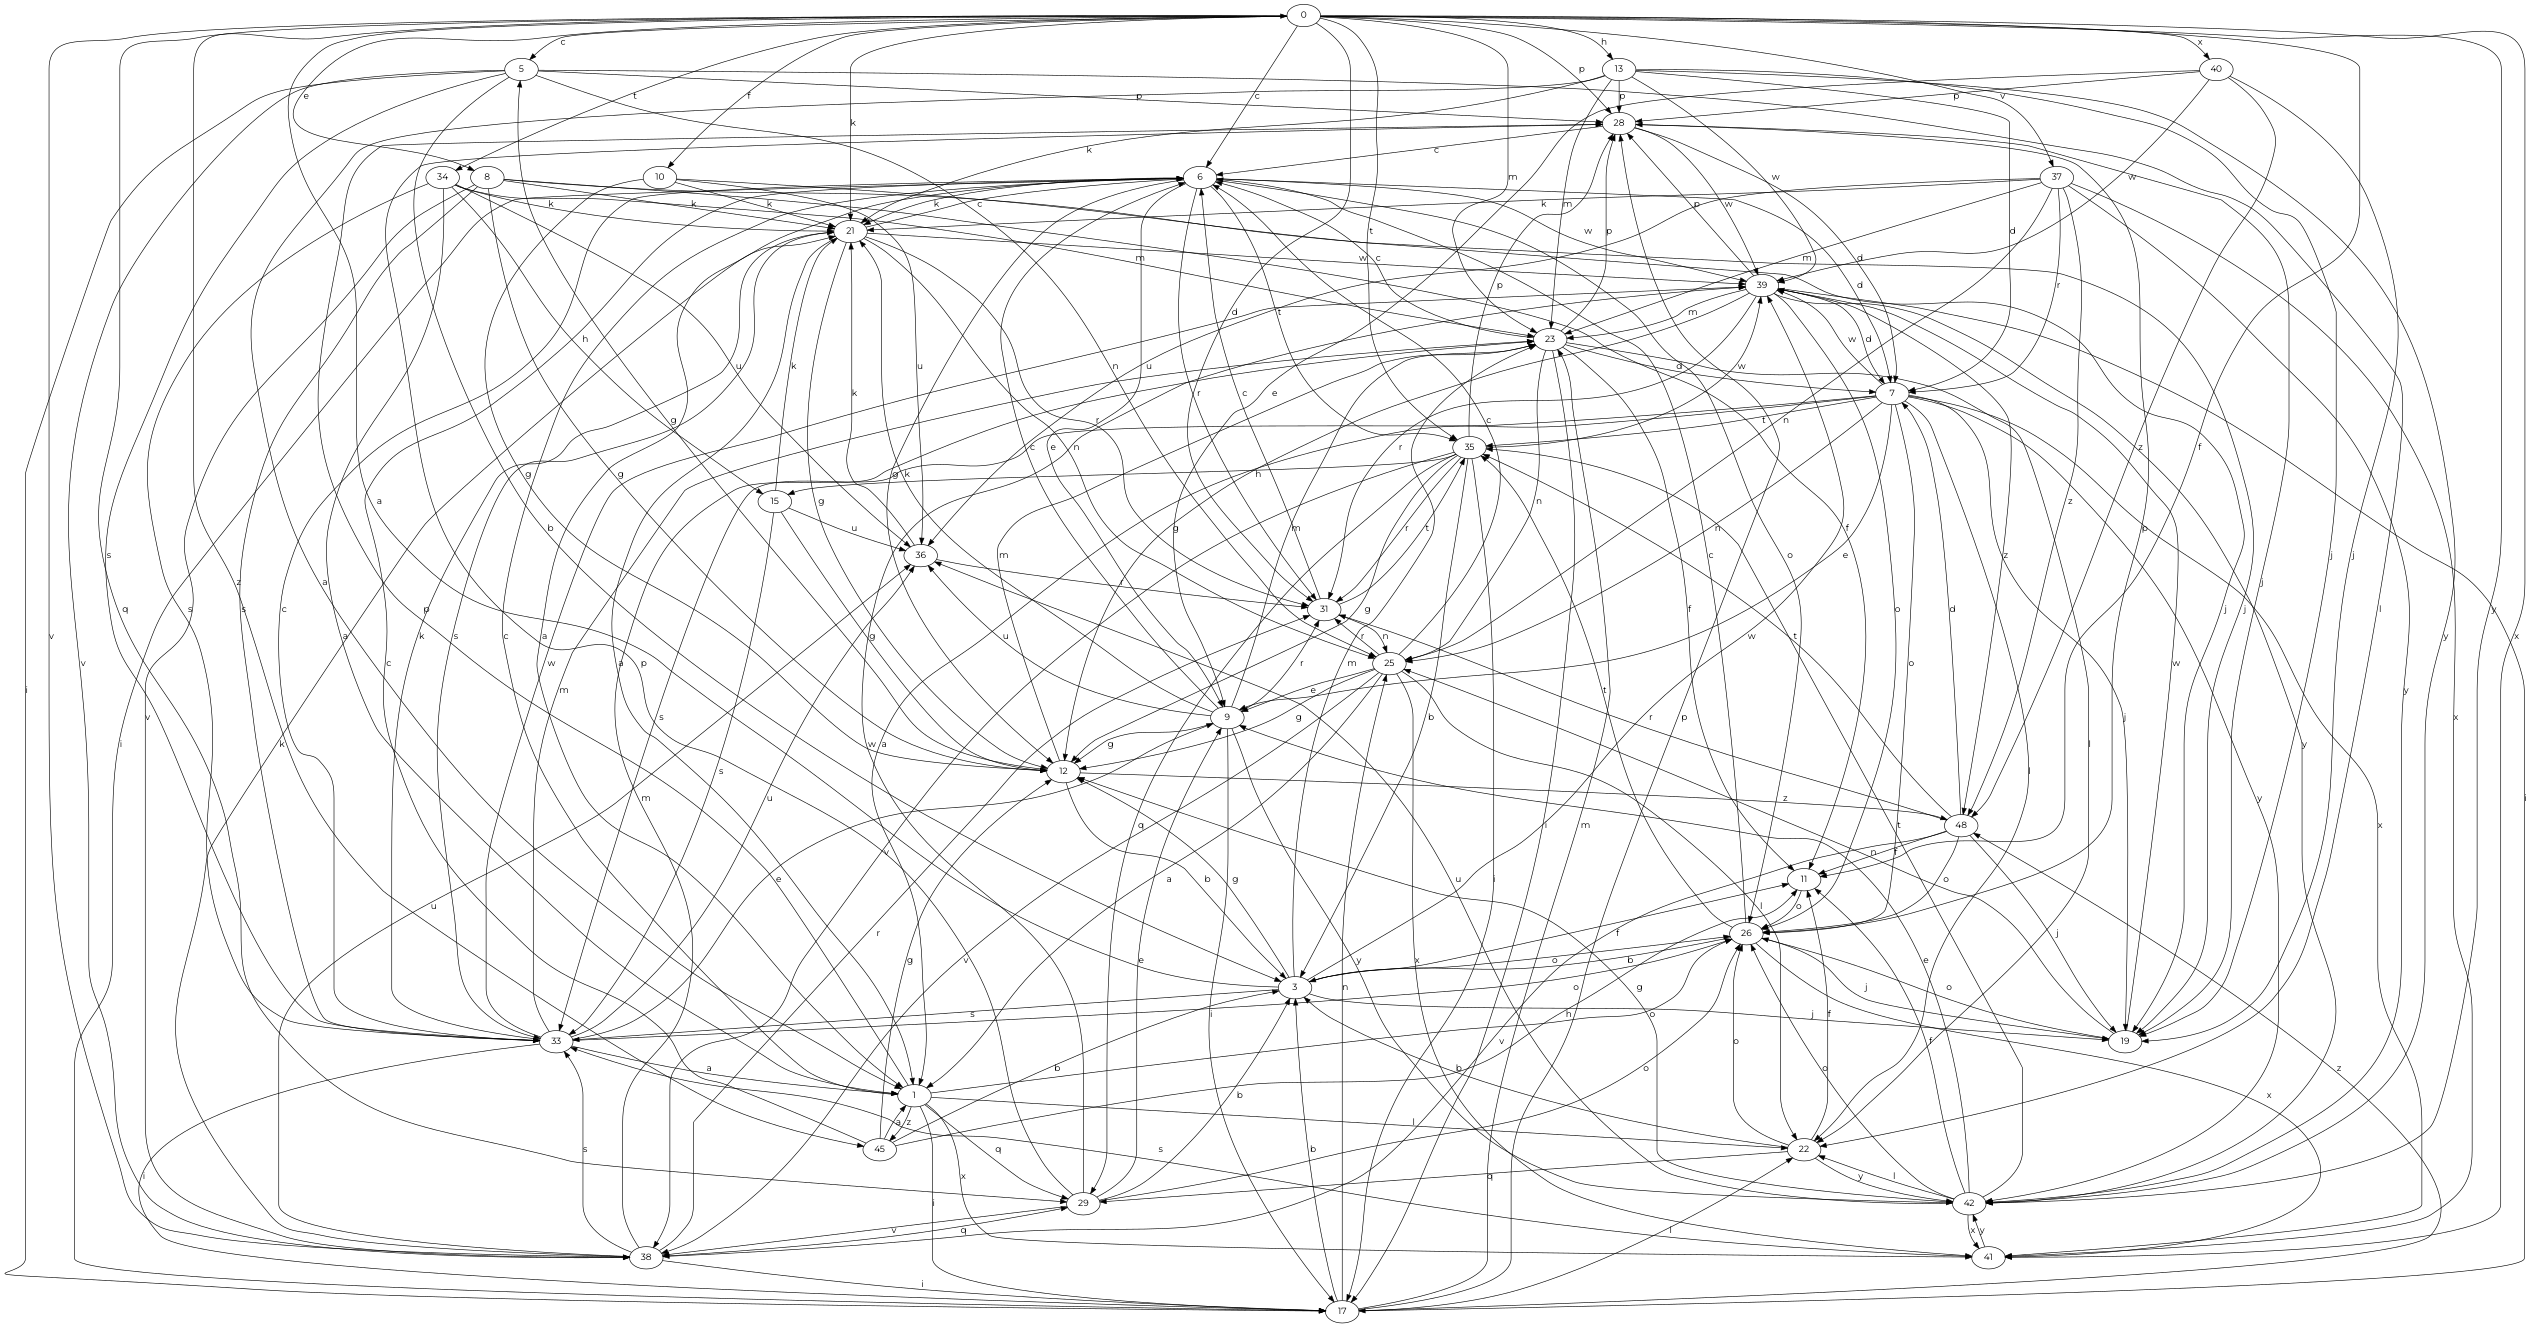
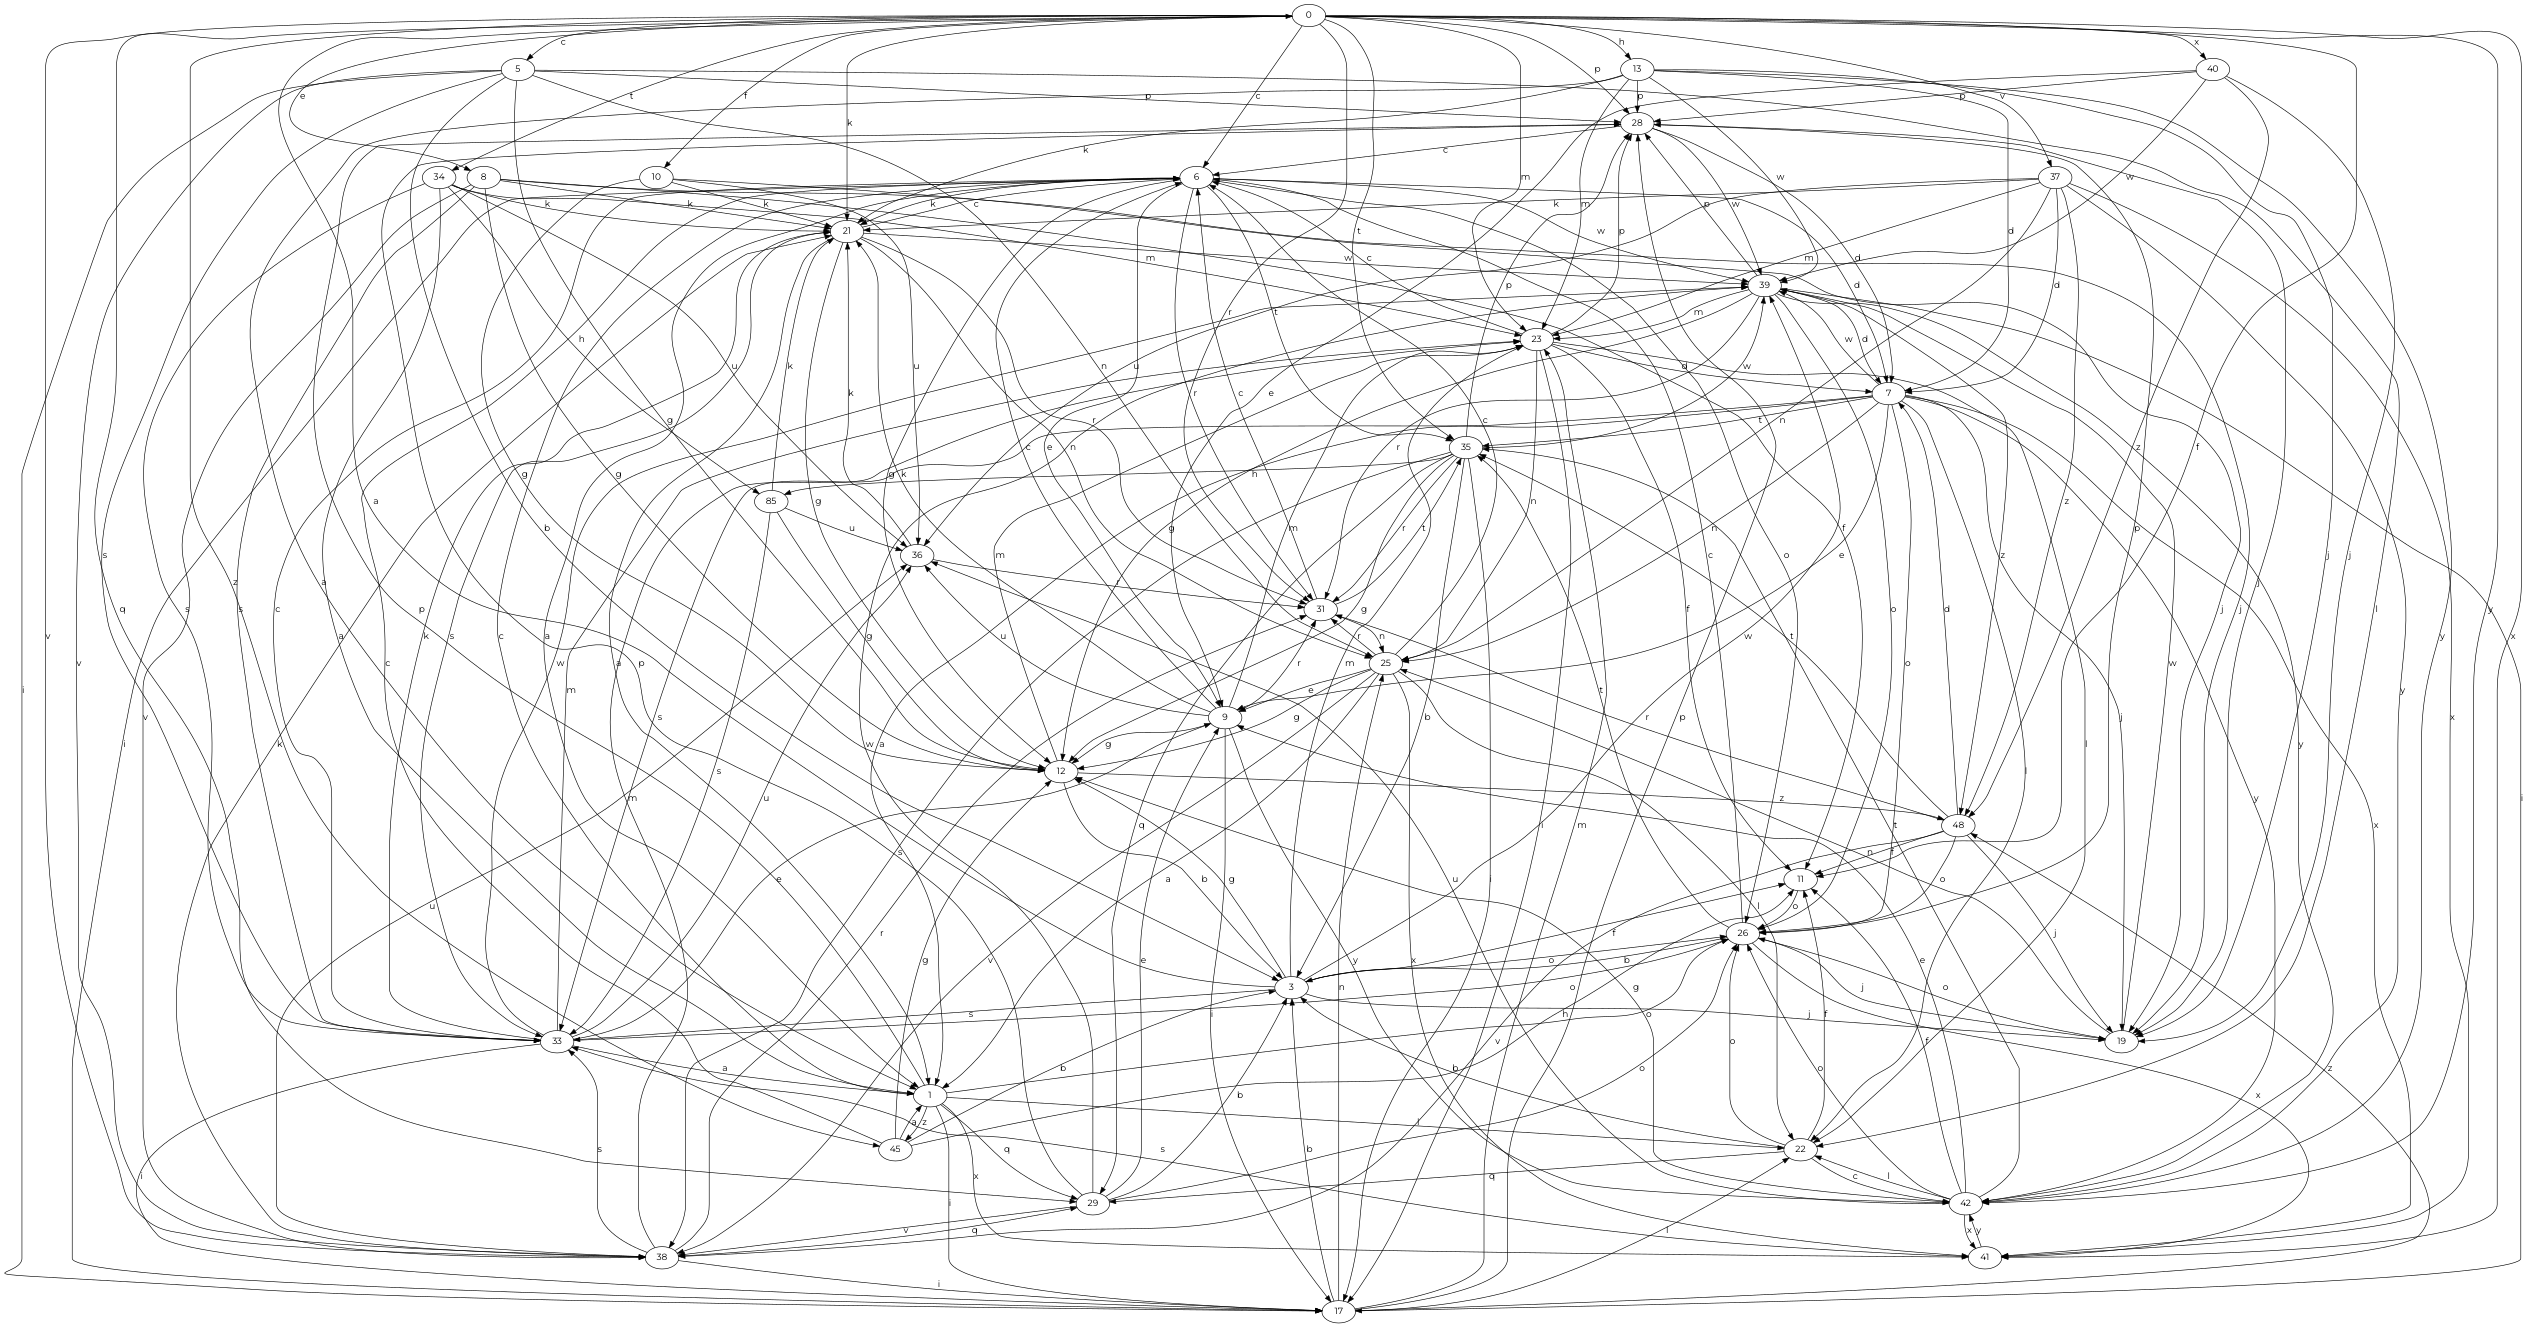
(2059, 286) -> (2057, 286)
(1235, 313) -> (1230, 313)
(717, 482) -> (695, 460)
(775, 502) -> (771, 502)
(887, 853) -> (900, 853)
(1861, 1177) -> (1856, 1177)
